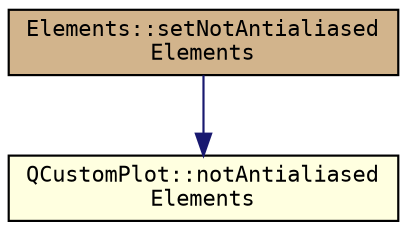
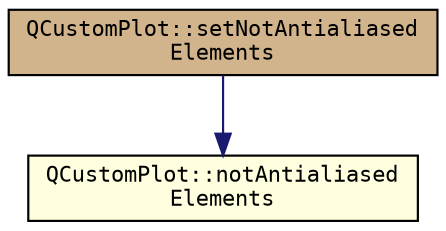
(203, 42) -> (223, 42)
